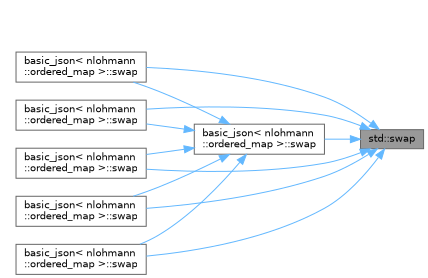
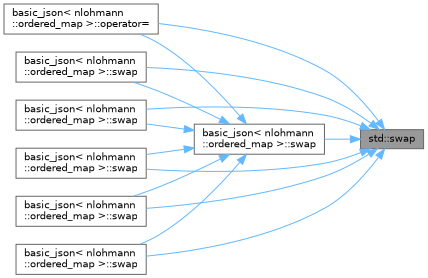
none -> (81, 19)
